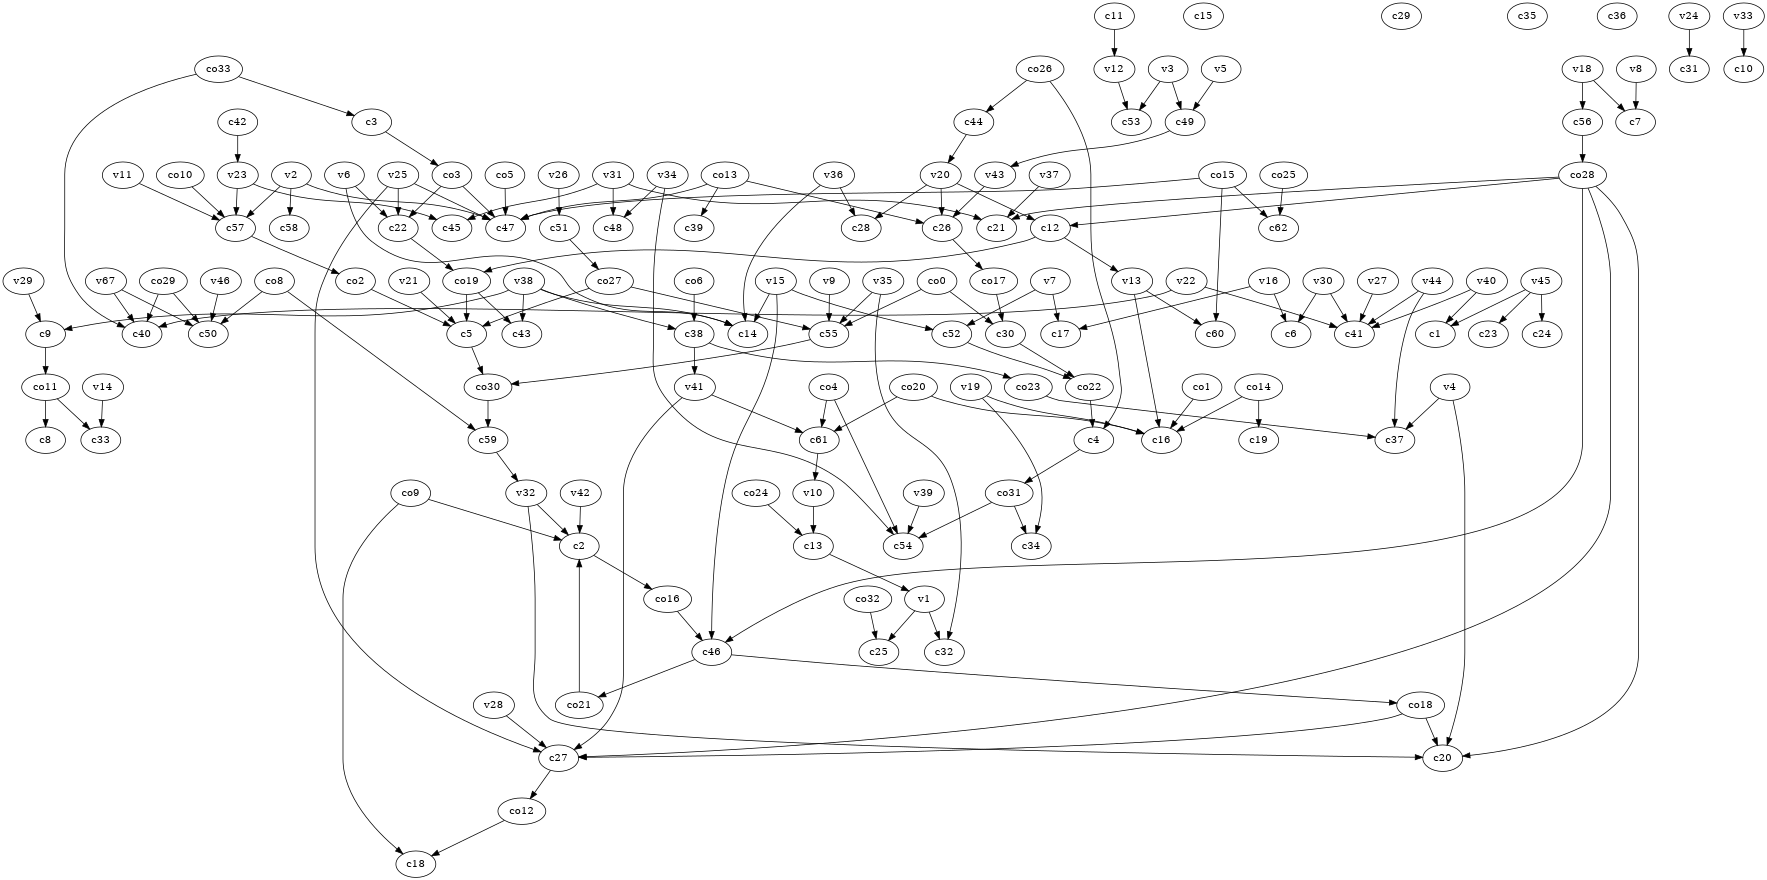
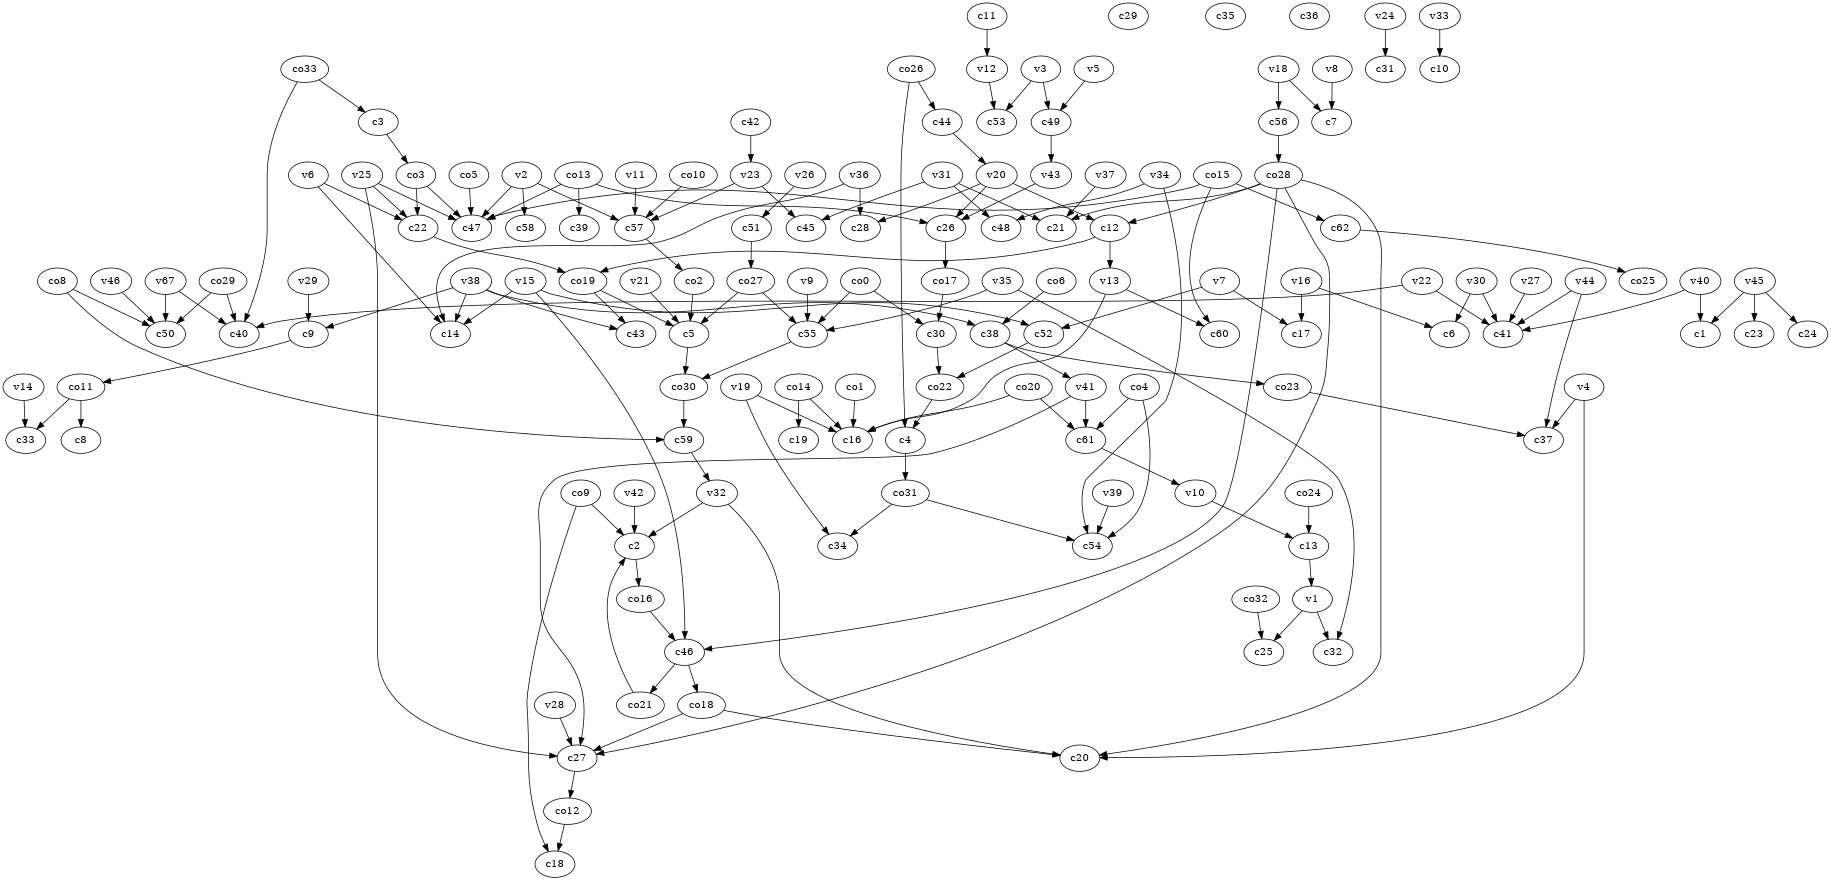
(1203, 16) -> none
(1282, 198) -> (1490, 244)
